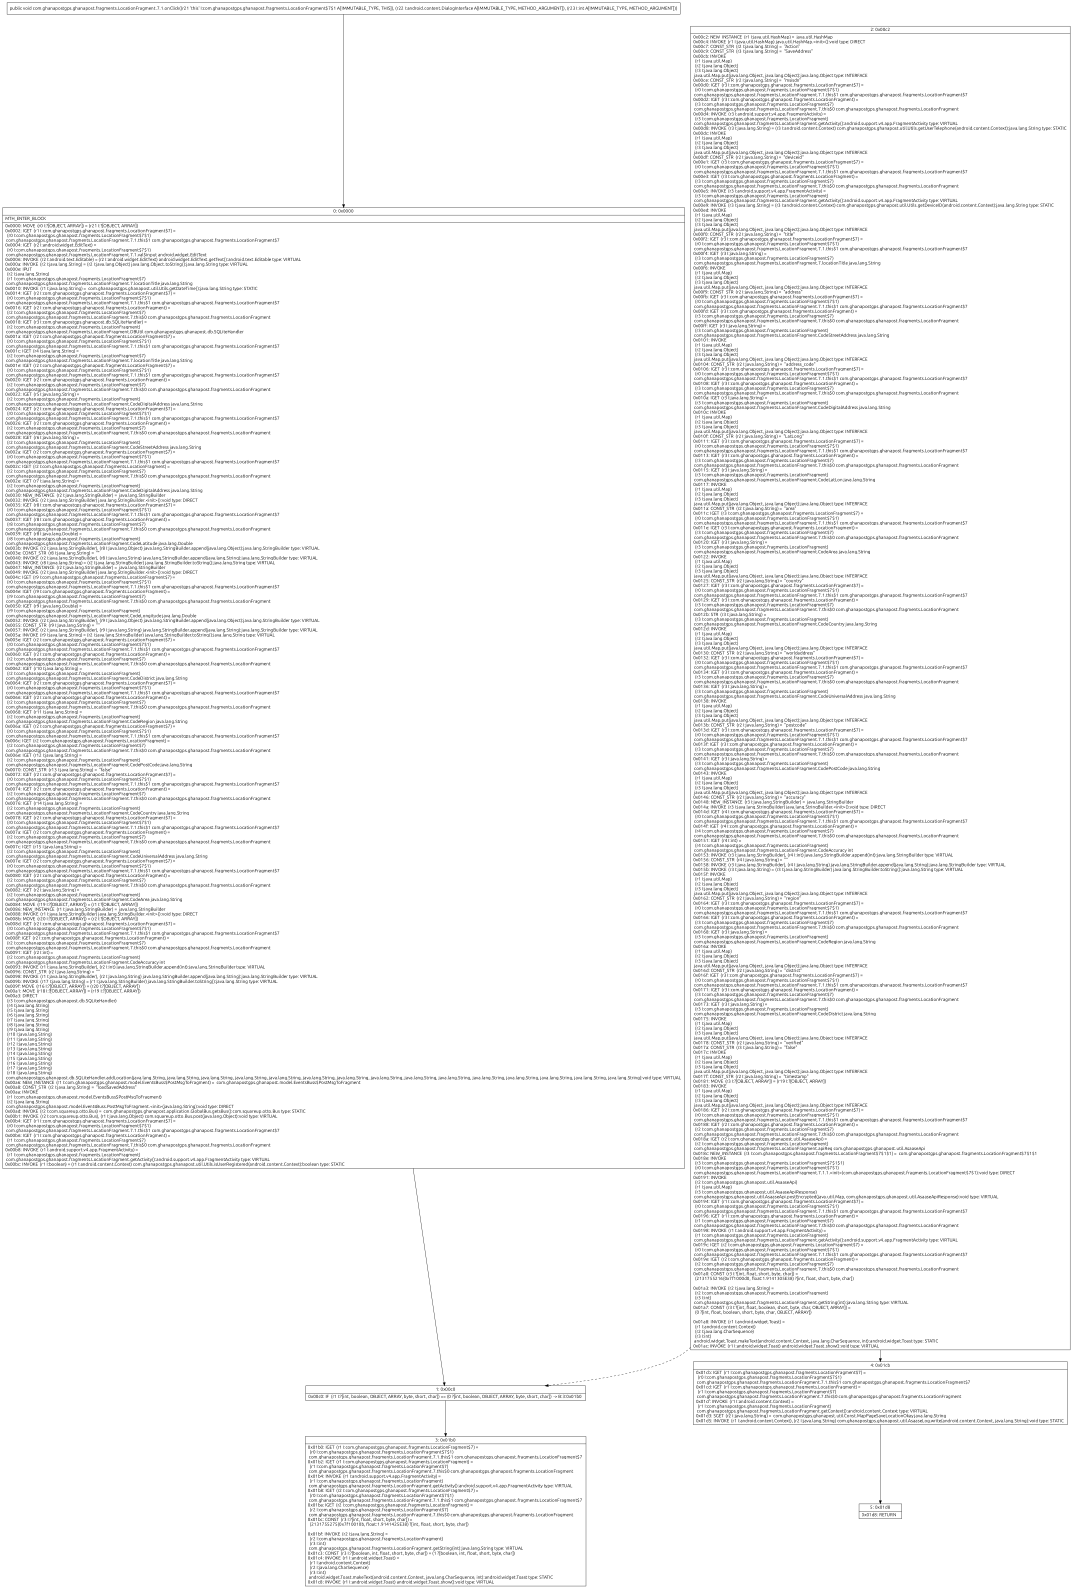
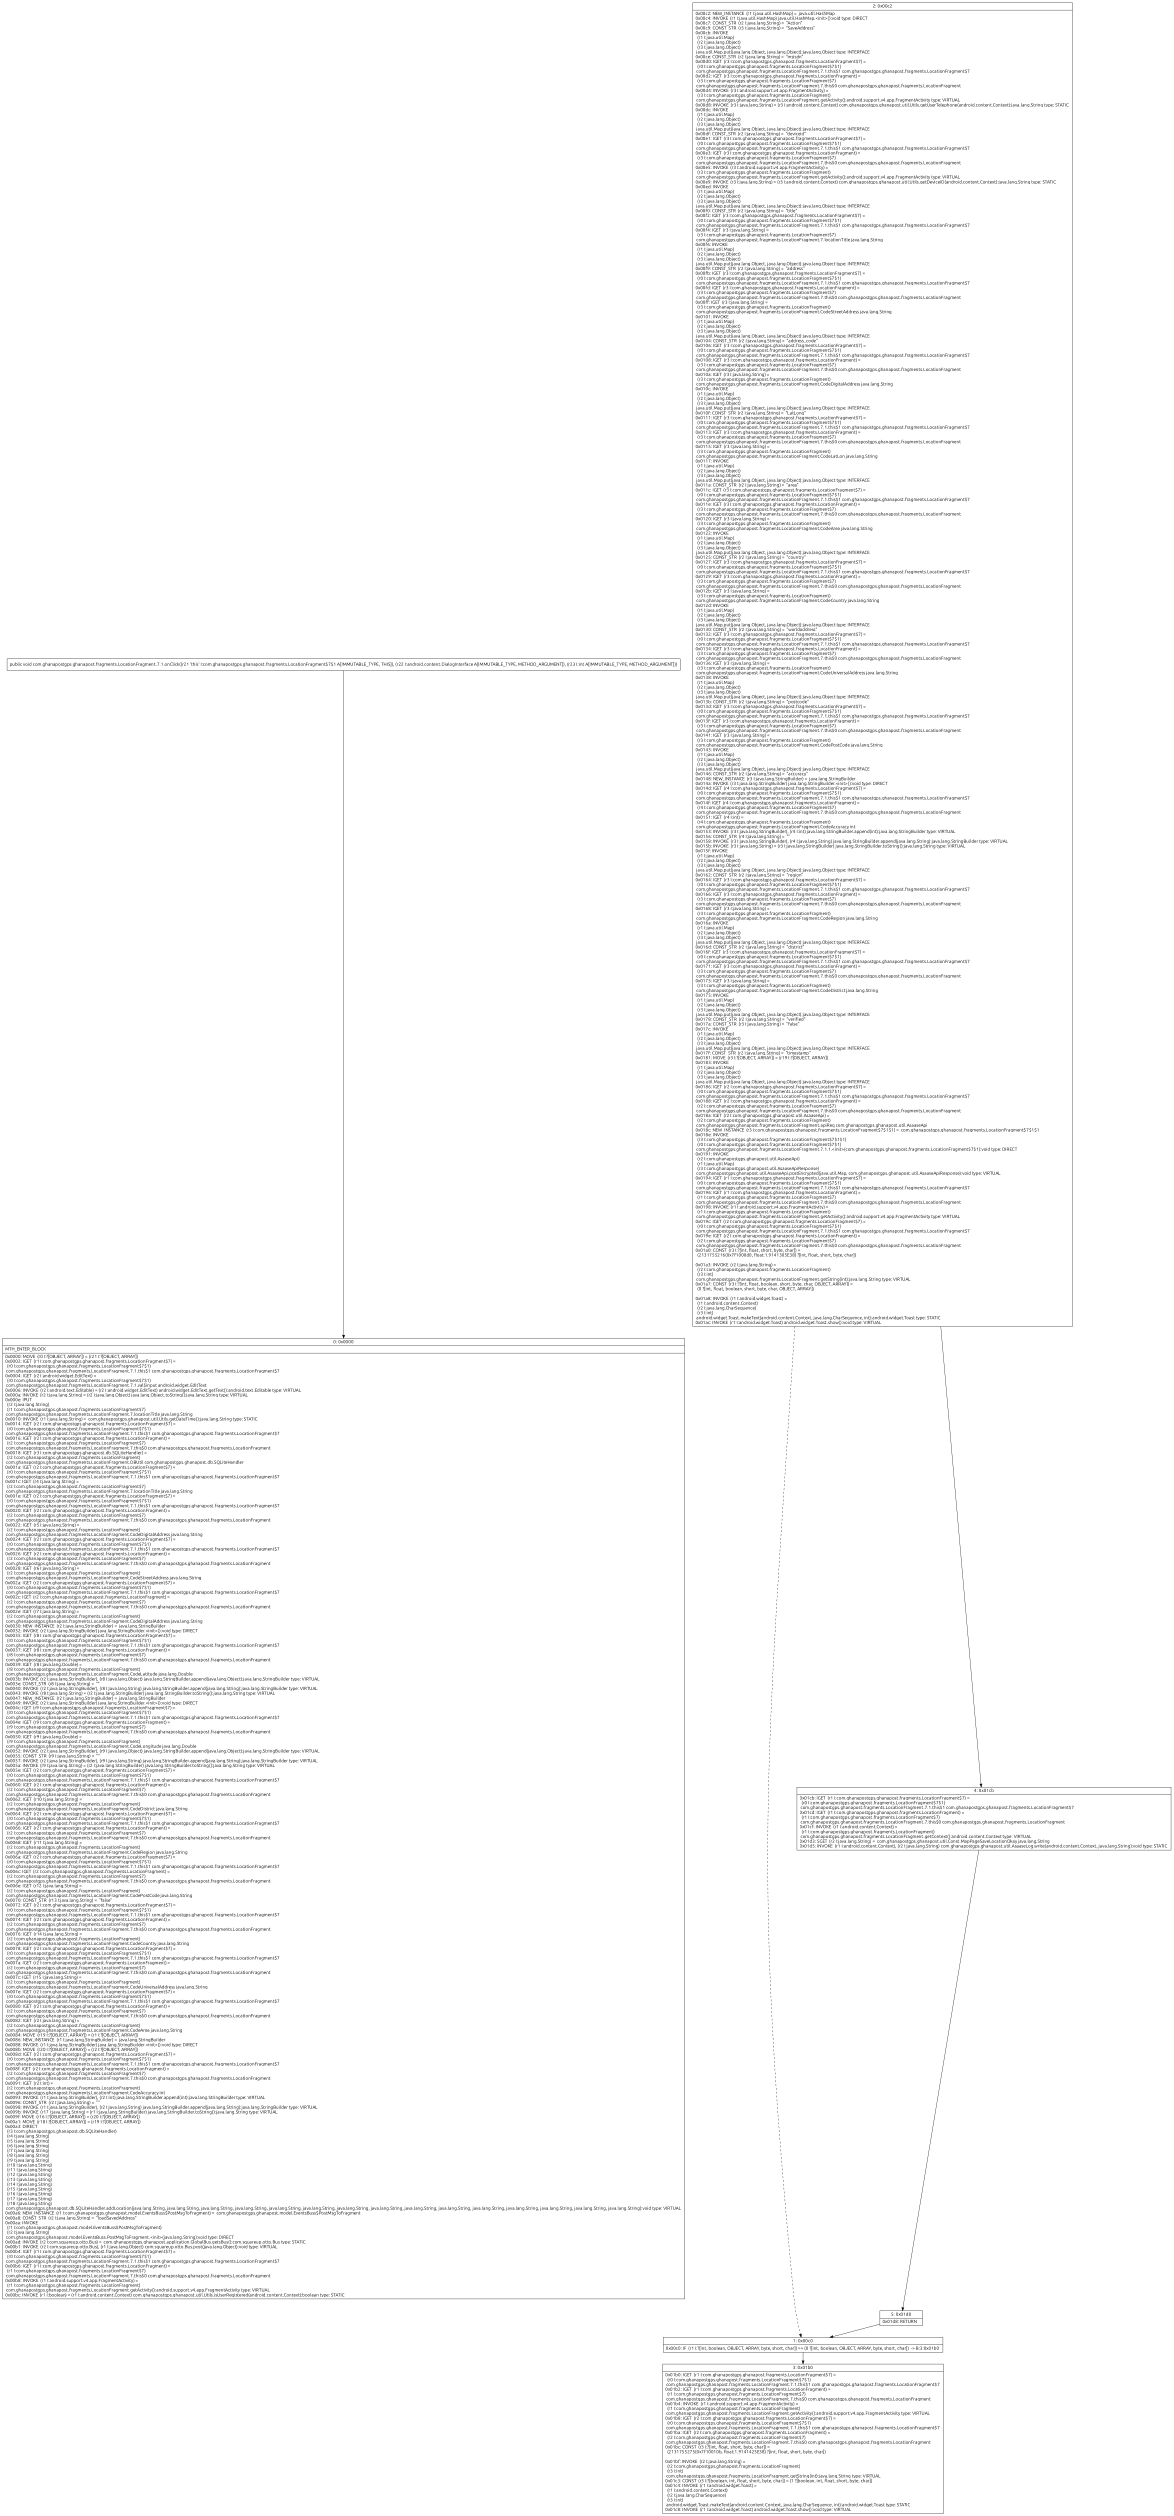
(730, 615) -> (733, 591)
(429, 1275) -> (856, 2330)
